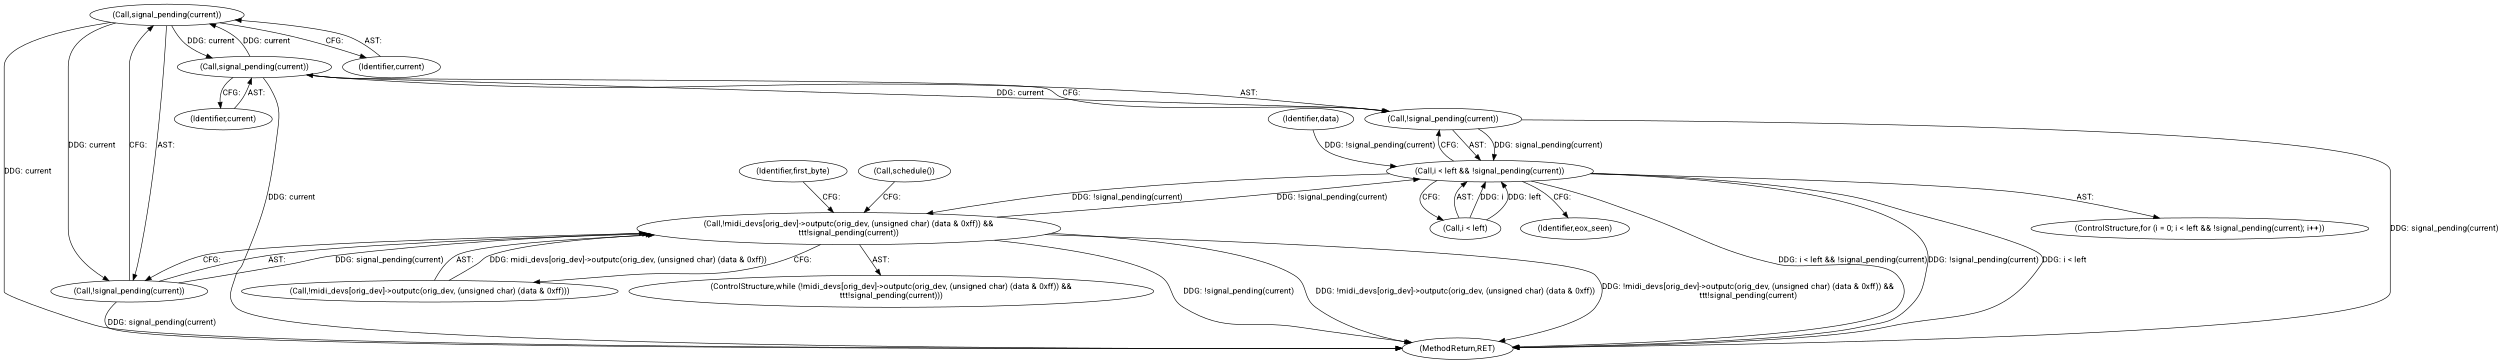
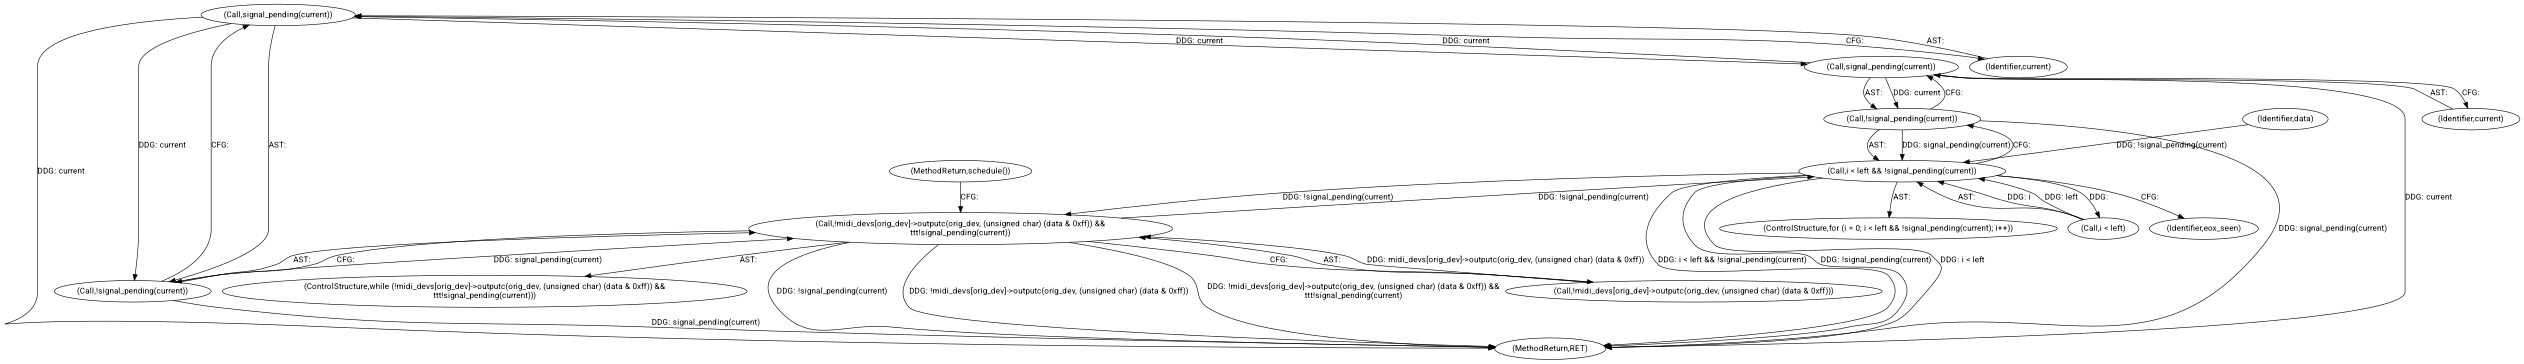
(793, 171) -> none
(905, 171) -> (961, 171)
(1432, 197) -> (2100, 197)
